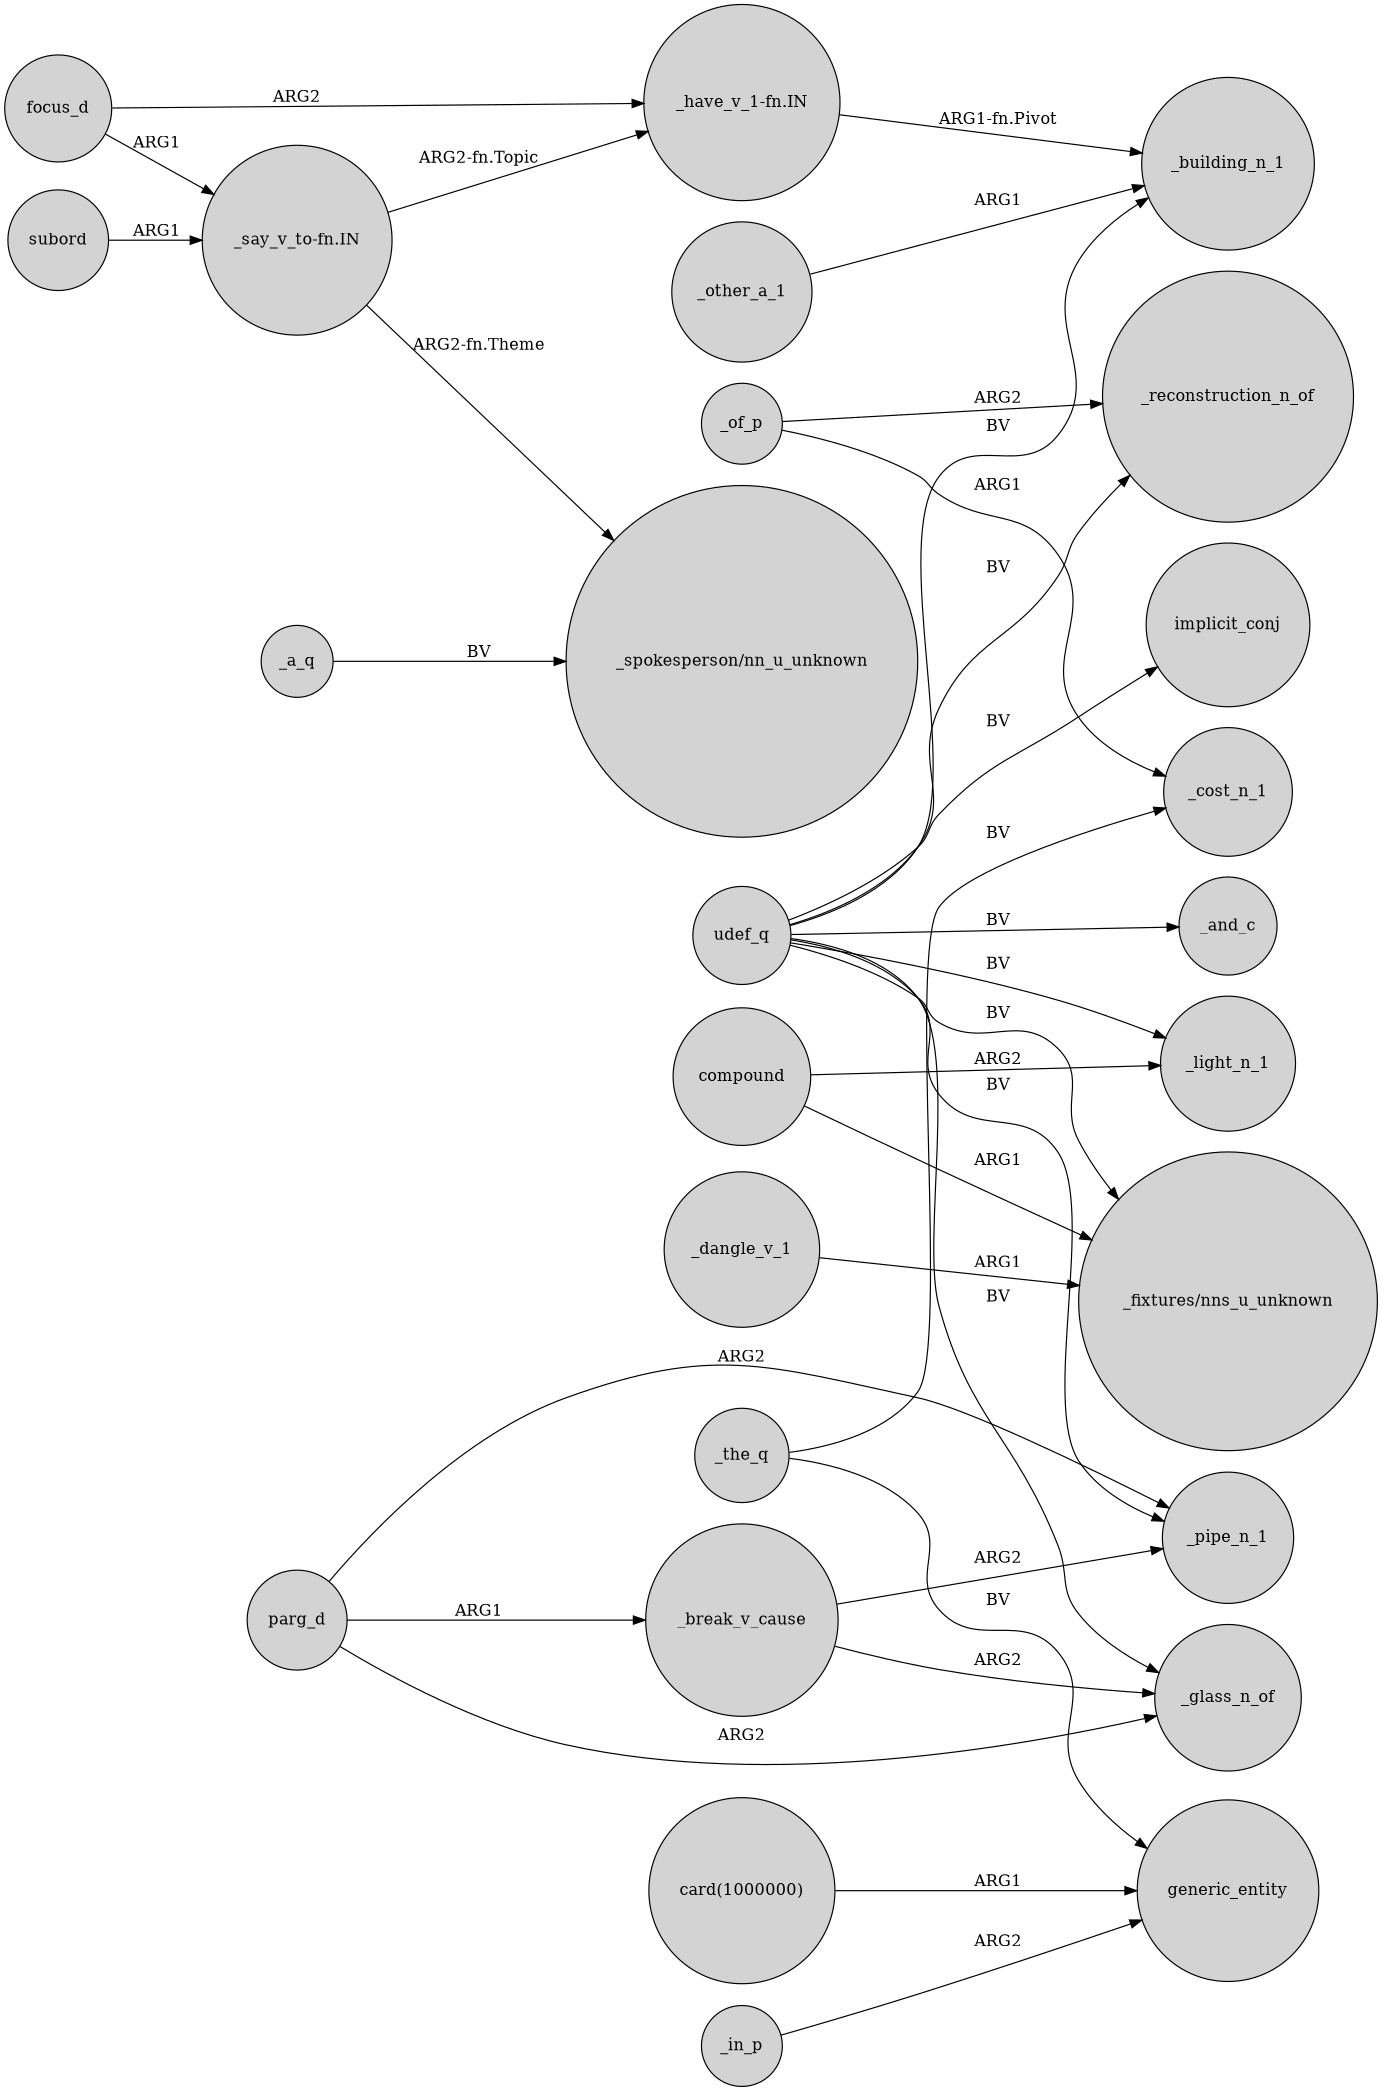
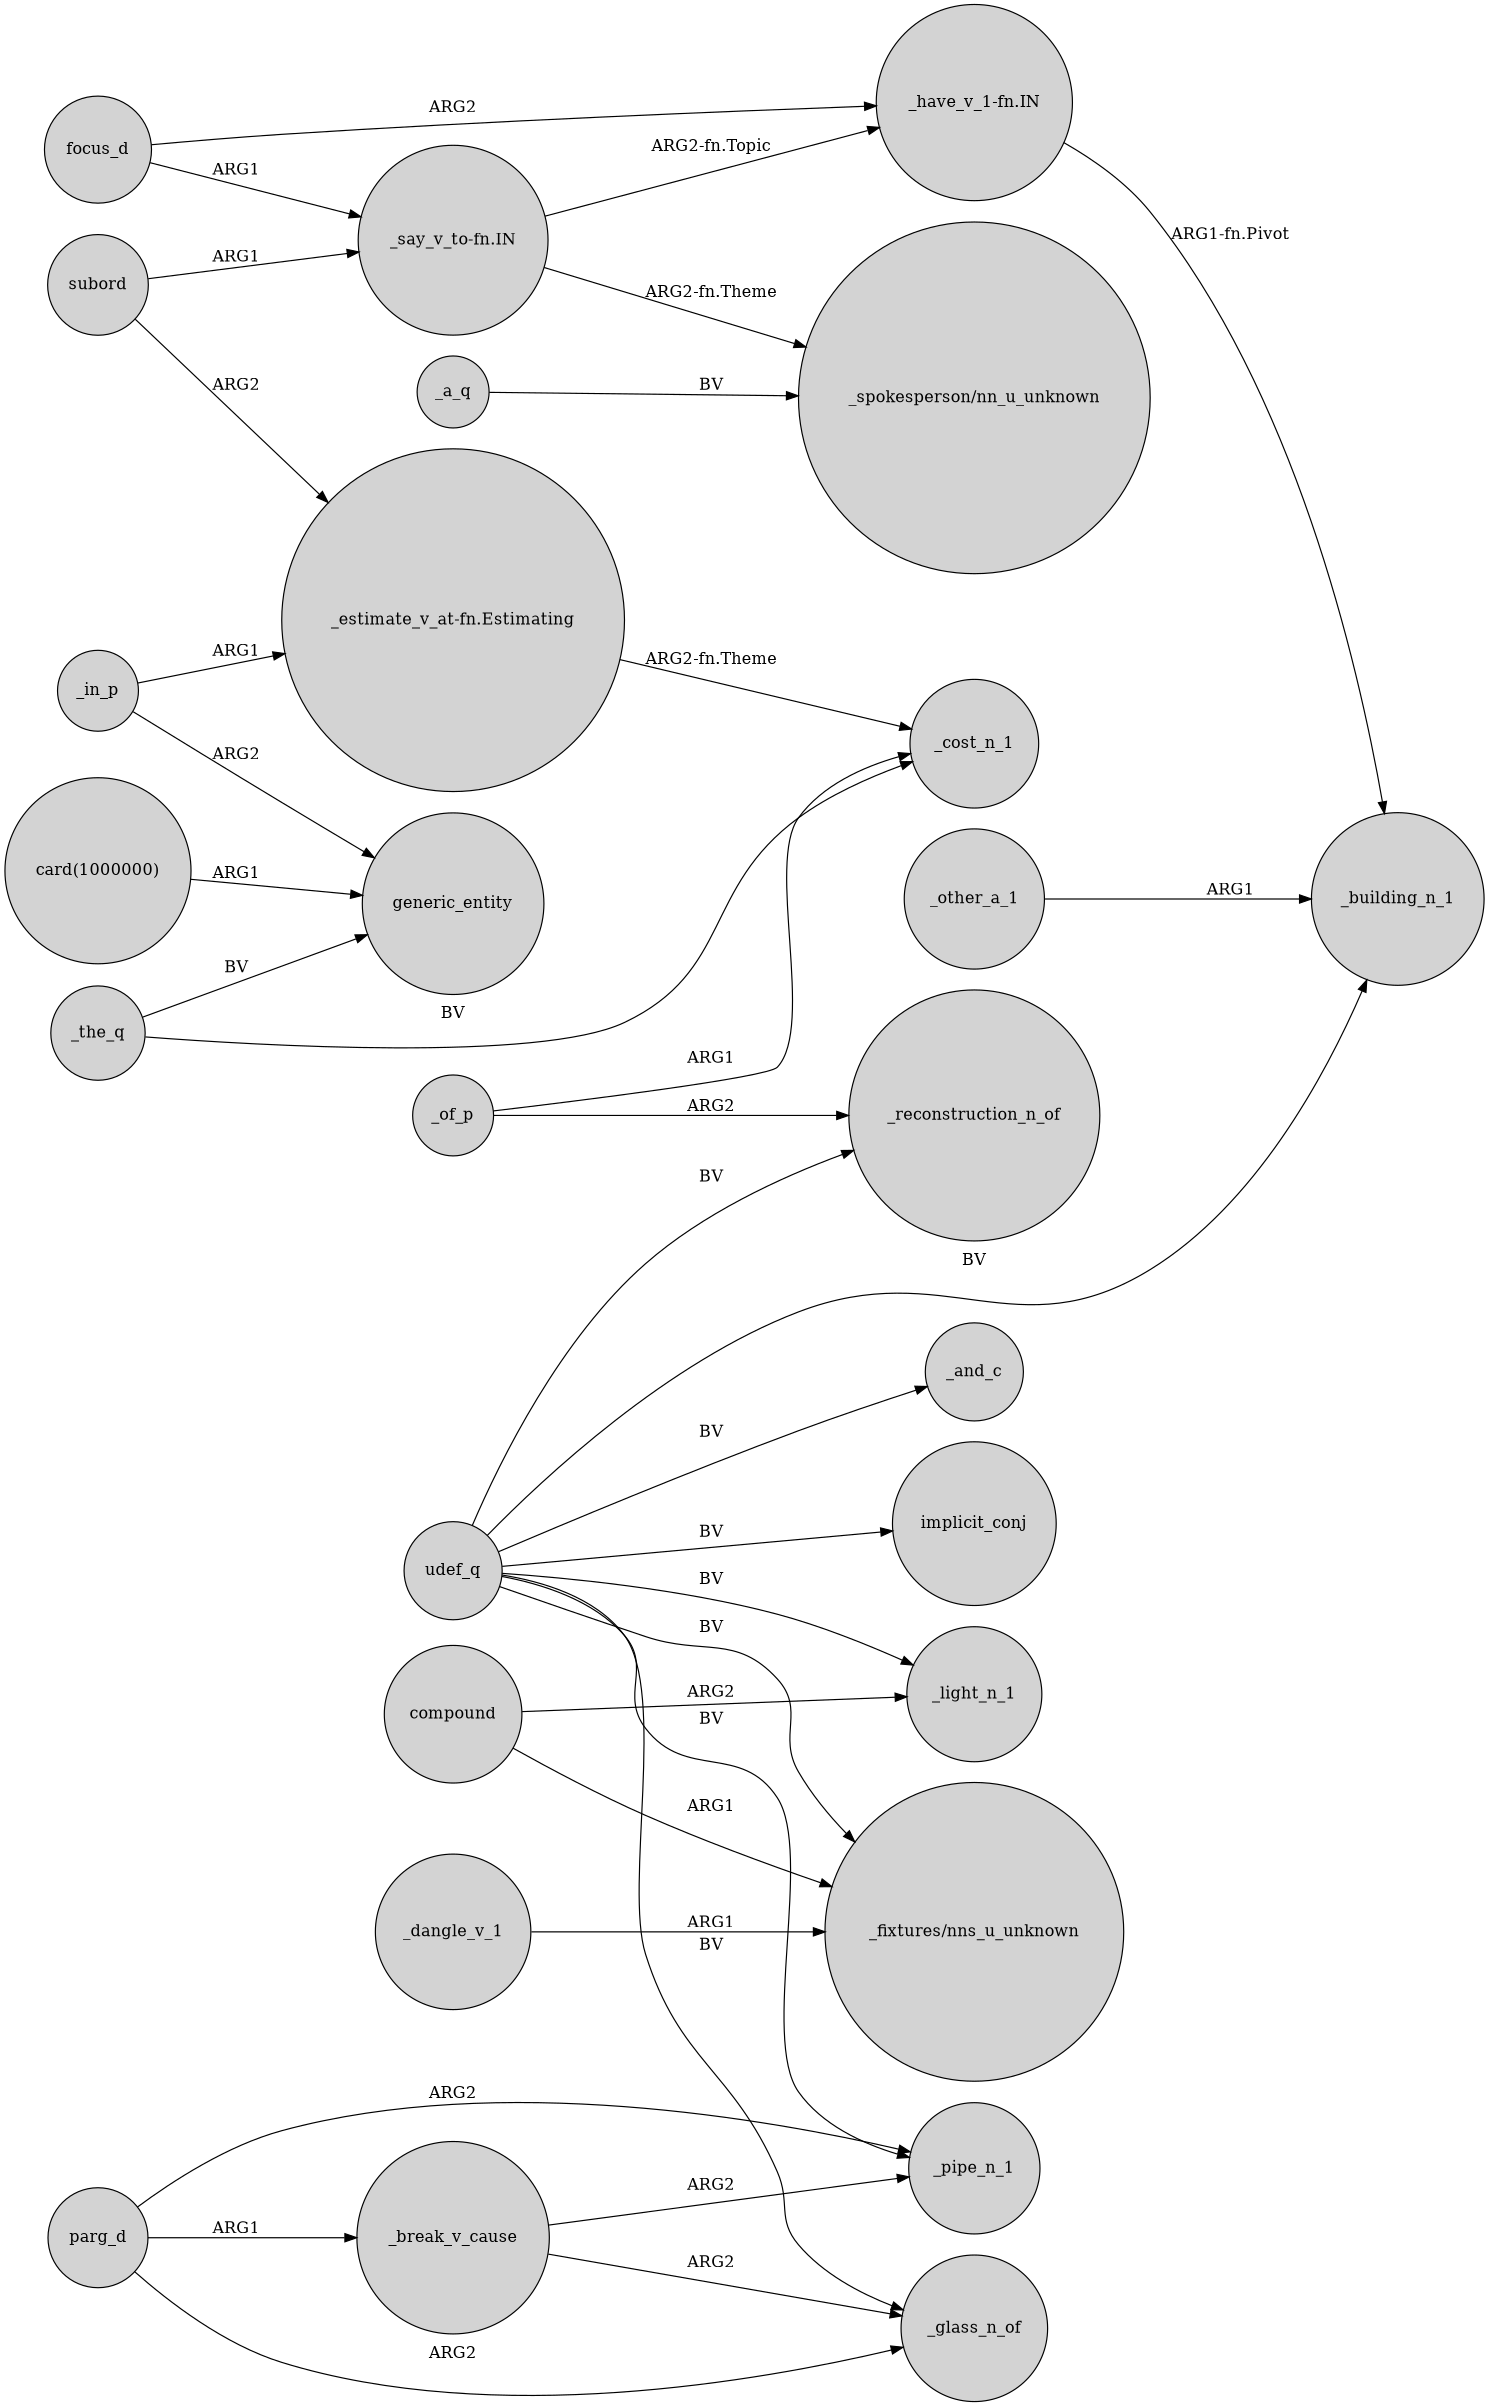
none -> (453, 620)
